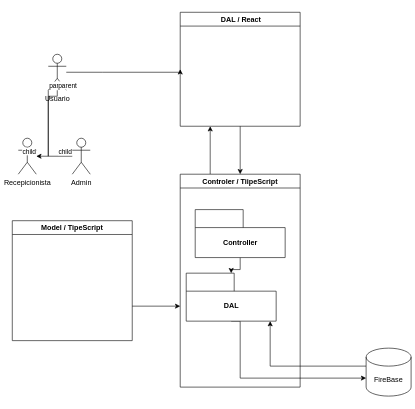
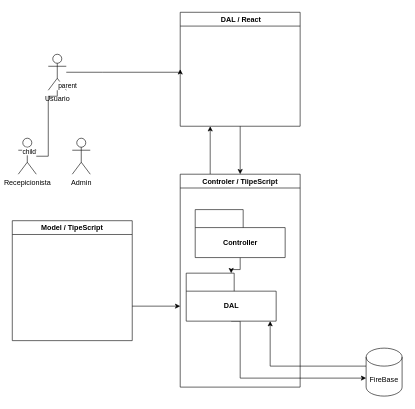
(41, 156) -> (39, 156)
(61, 156) -> none
(389, 372) -> (384, 372)
